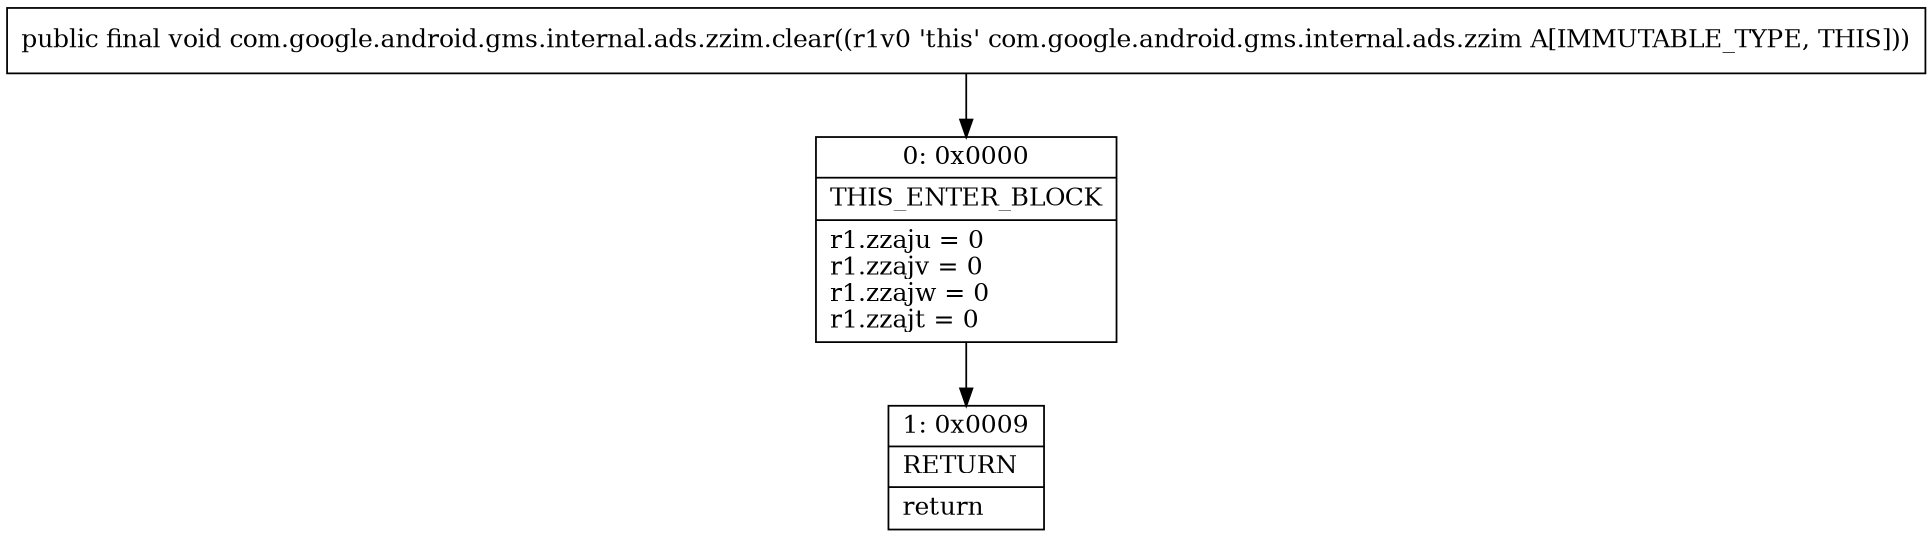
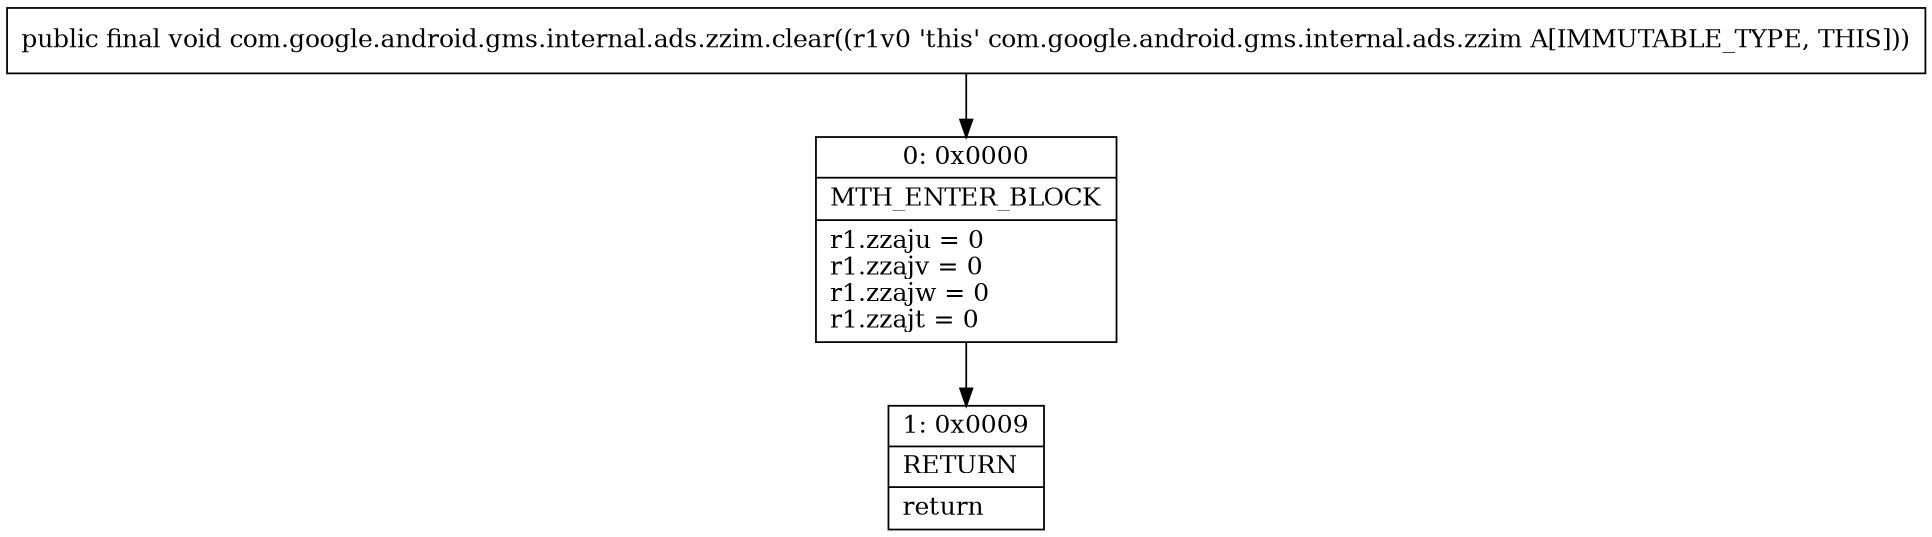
(966, 198) -> (966, 198)
